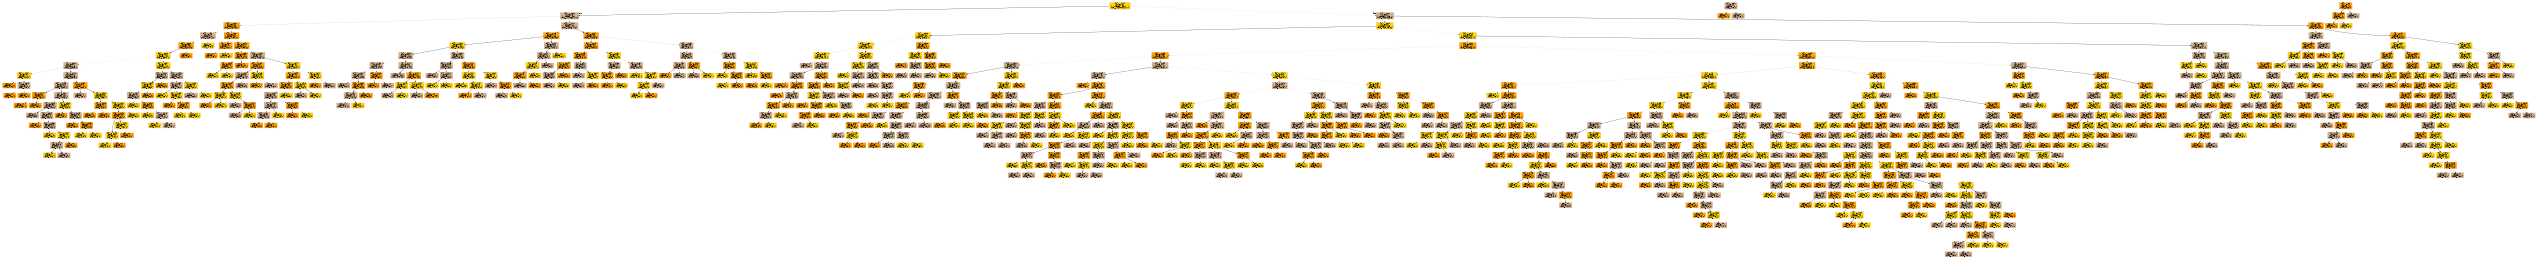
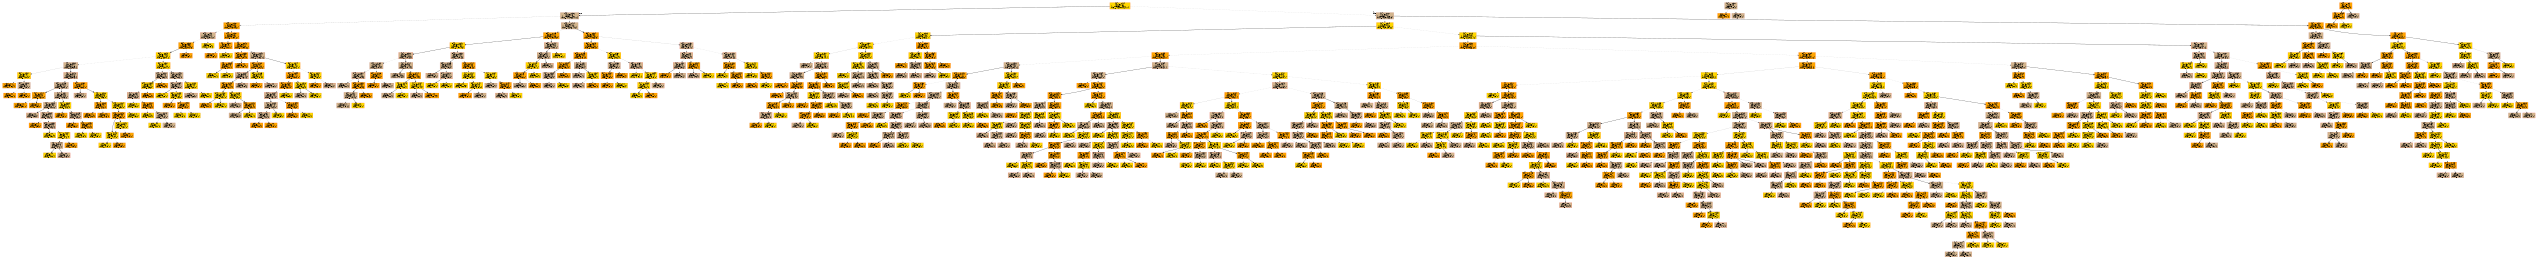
(849, 115) -> (849, 115)
